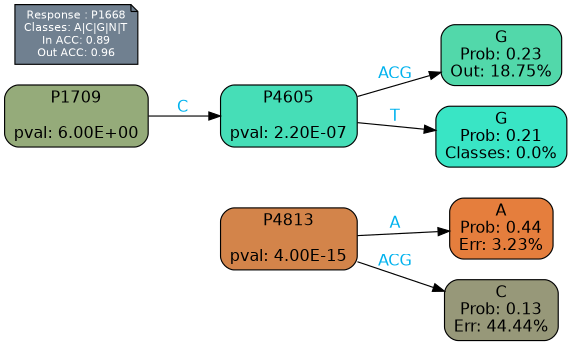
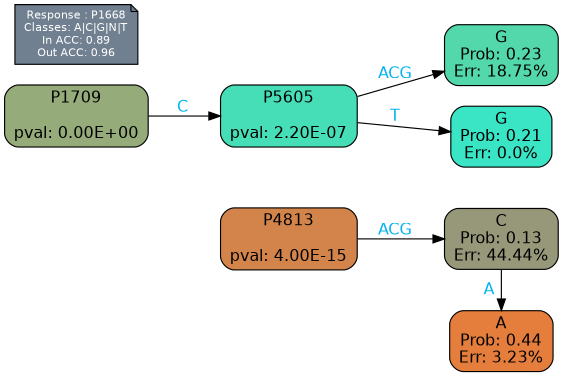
(501, 55) -> (501, 55)
(76, 116) -> (76, 116)
(289, 116) -> (289, 116)
(501, 137) -> (501, 137)
(398, 234) -> (501, 284)
